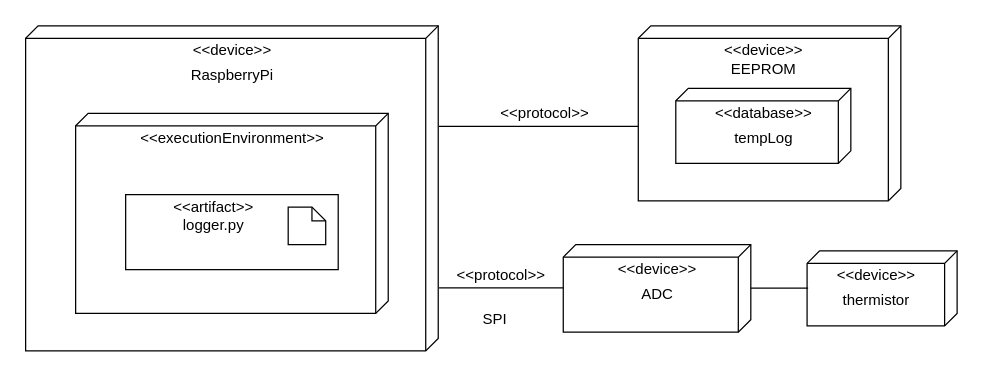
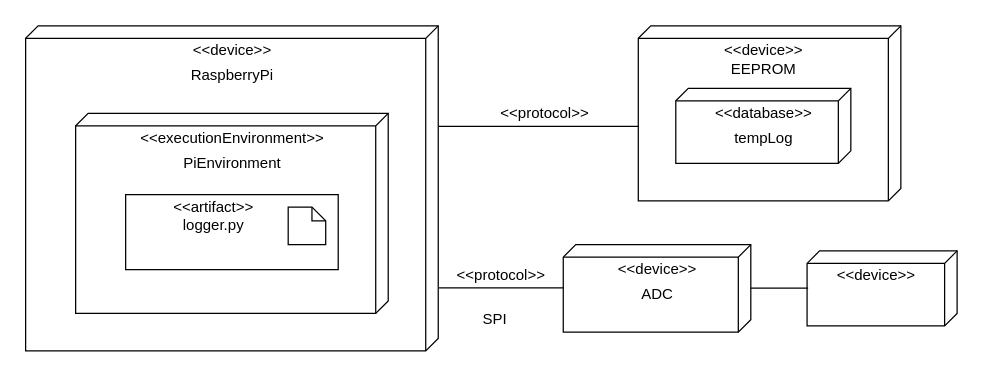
none -> (232, 163)
(876, 301) -> none
